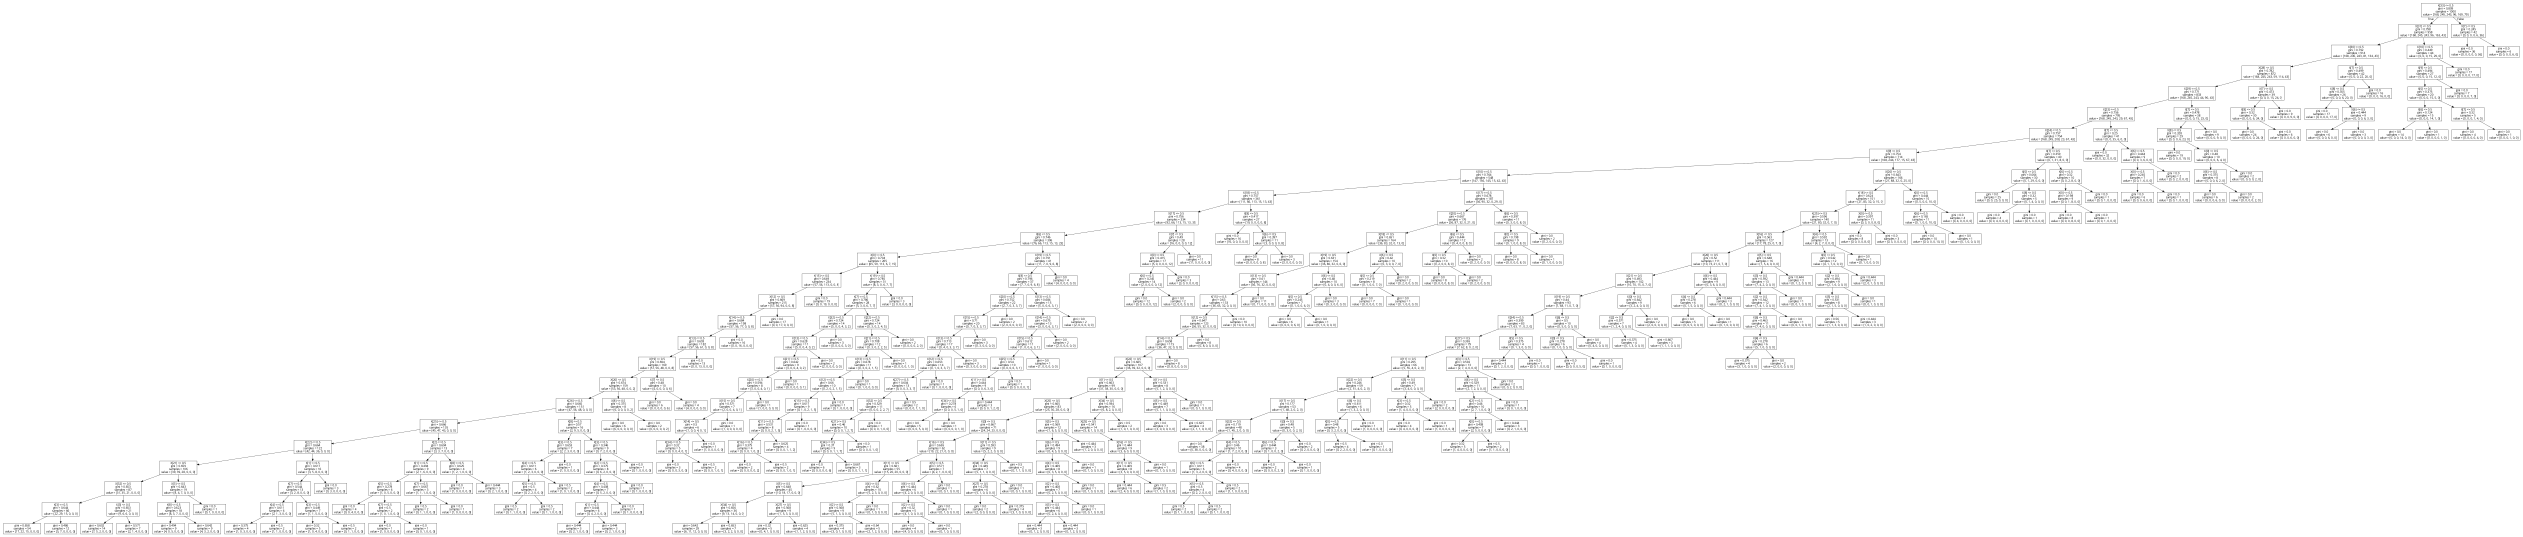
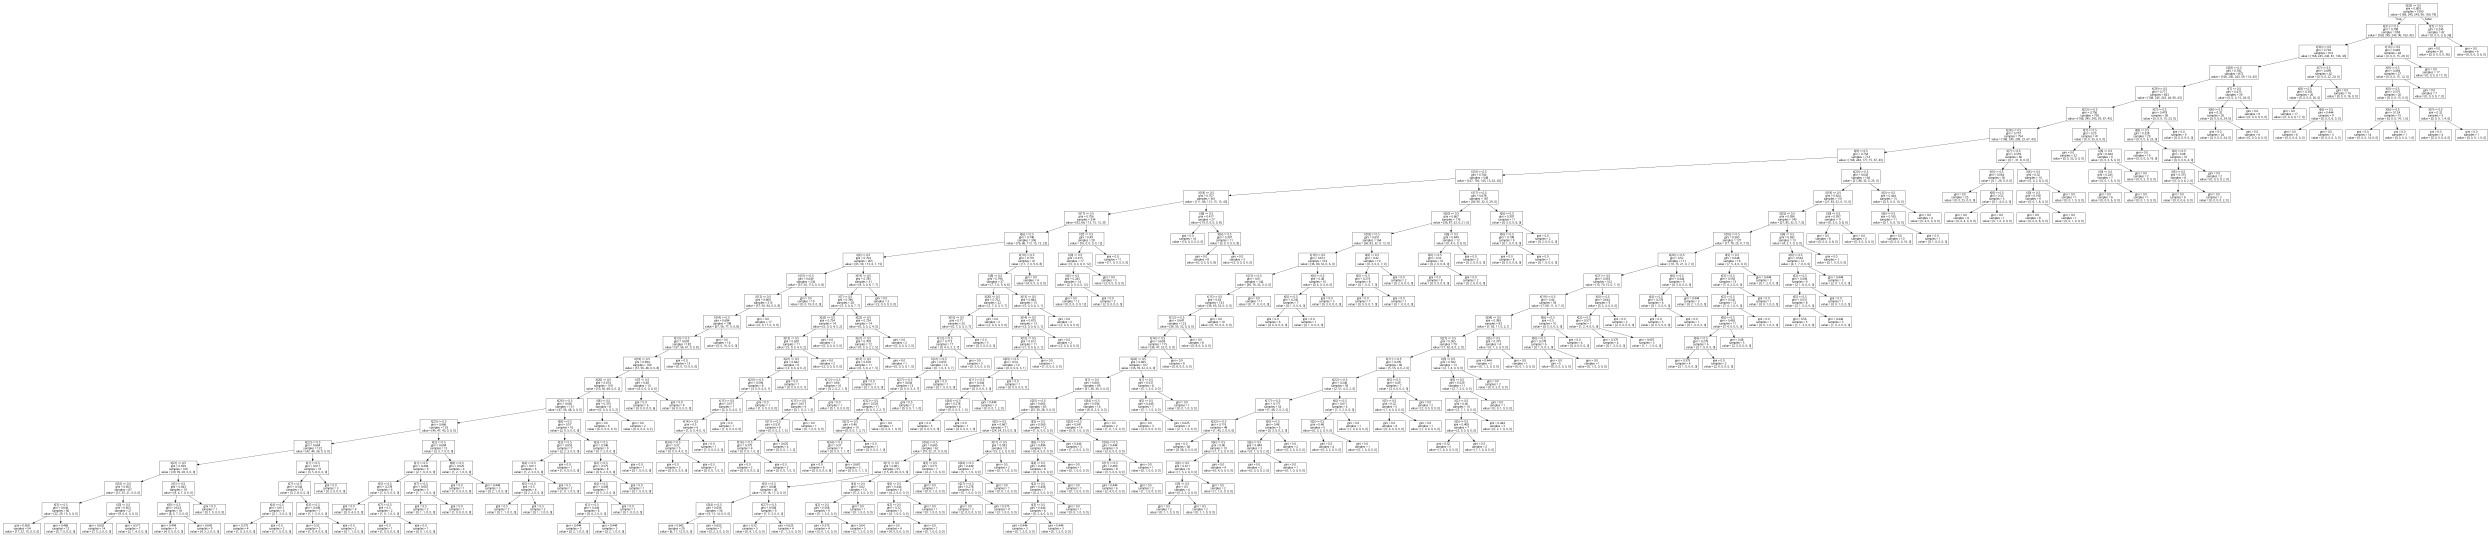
none -> (1737, 343)
